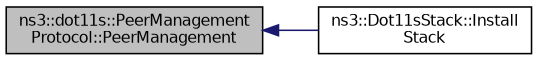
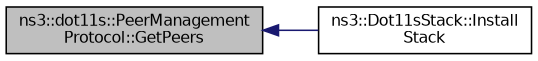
(134, 30) -> (134, 30)
